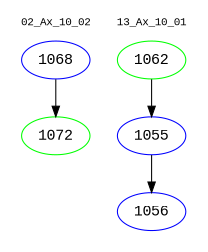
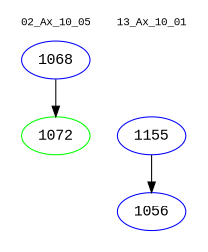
(56, 23) -> (56, 23)
(152, 60) -> none
(152, 136) -> (152, 136)
